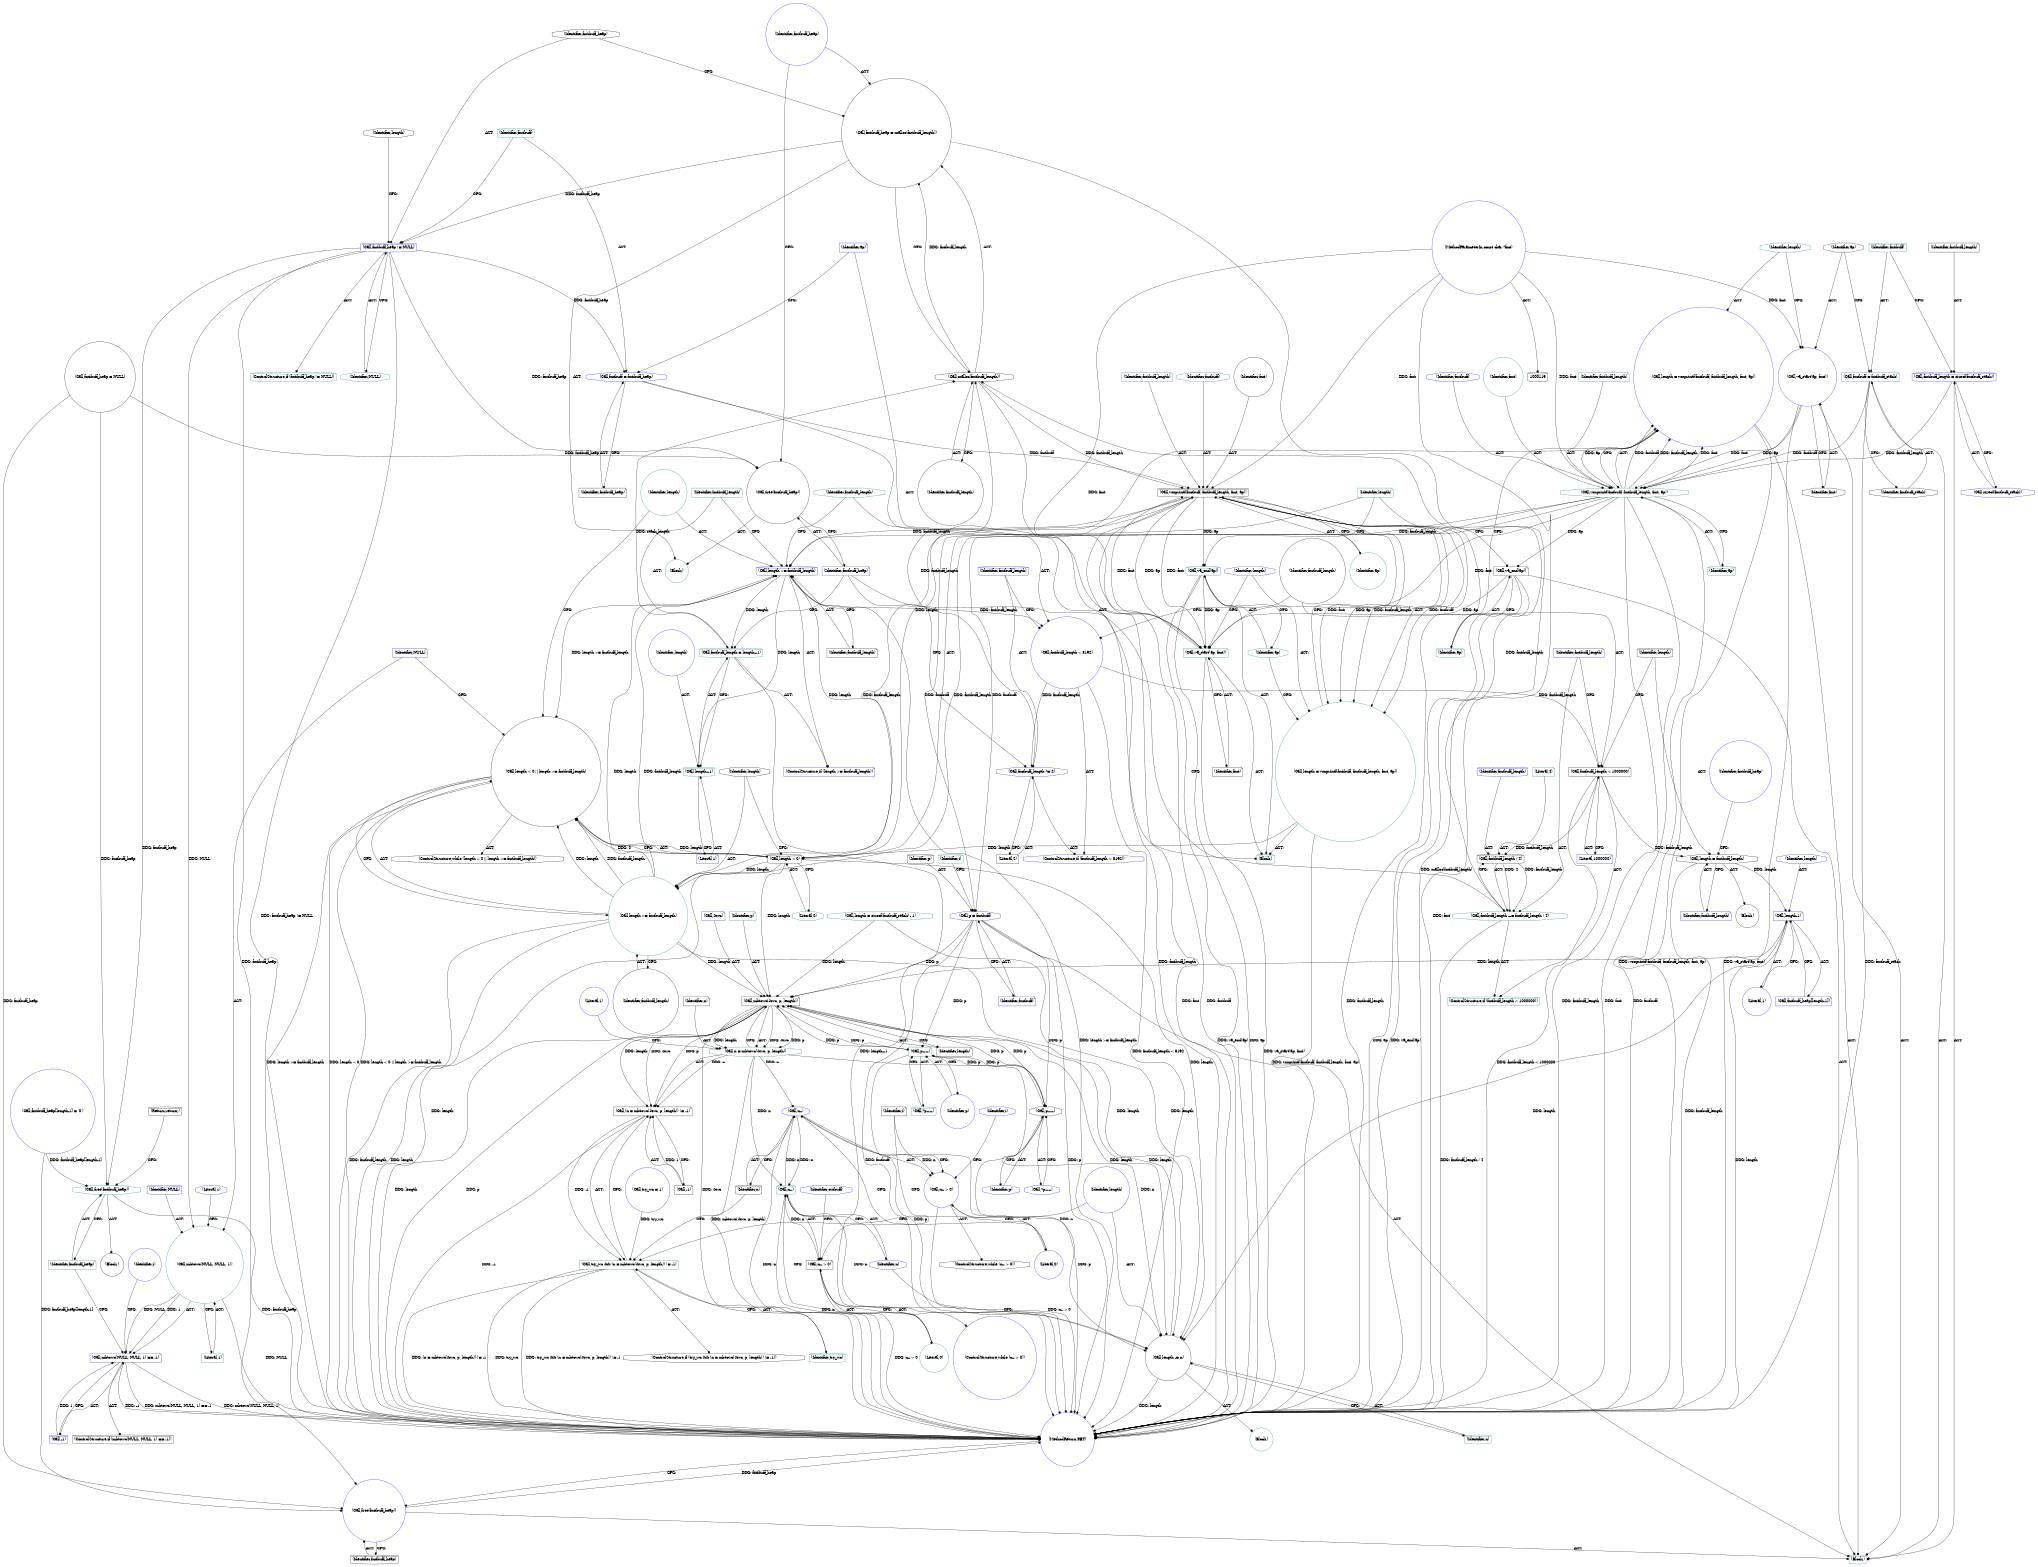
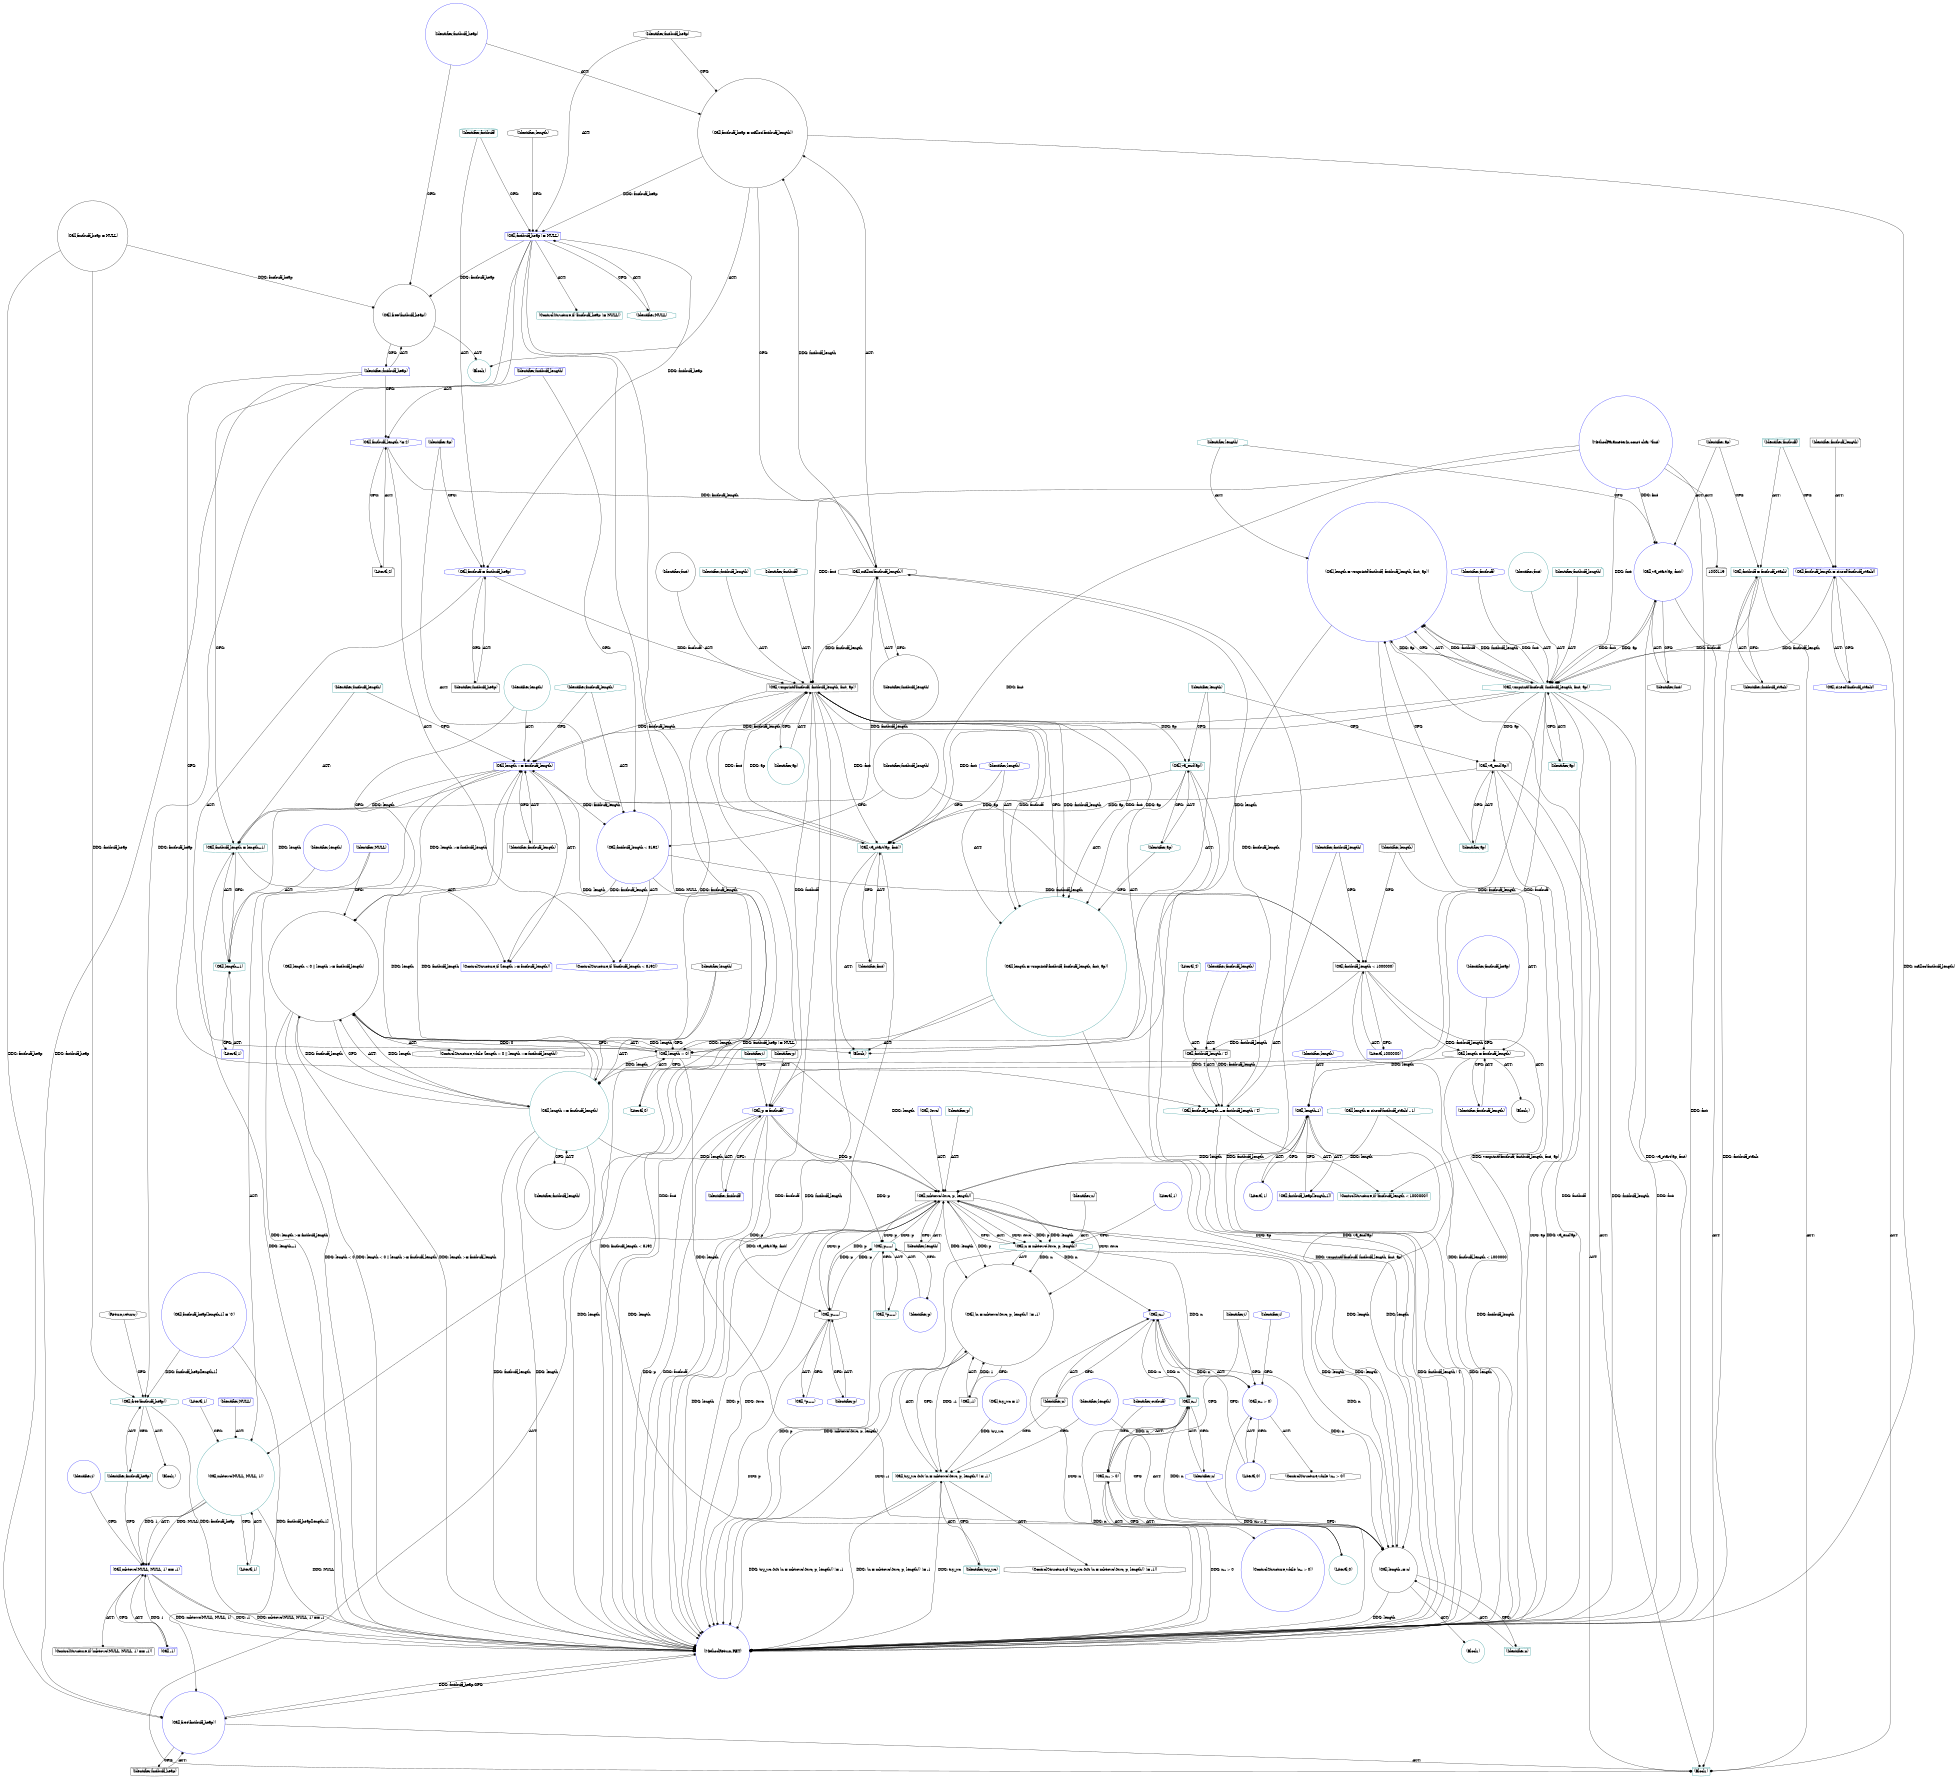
(1966, 440) -> (1832, 632)
(1924, 452) -> (1736, 638)
(653, 532) -> (889, 727)
(1038, 710) -> (551, 899)
(1483, 882) -> none
(165, 1111) -> (123, 1315)
(653, 1111) -> (1002, 1315)
